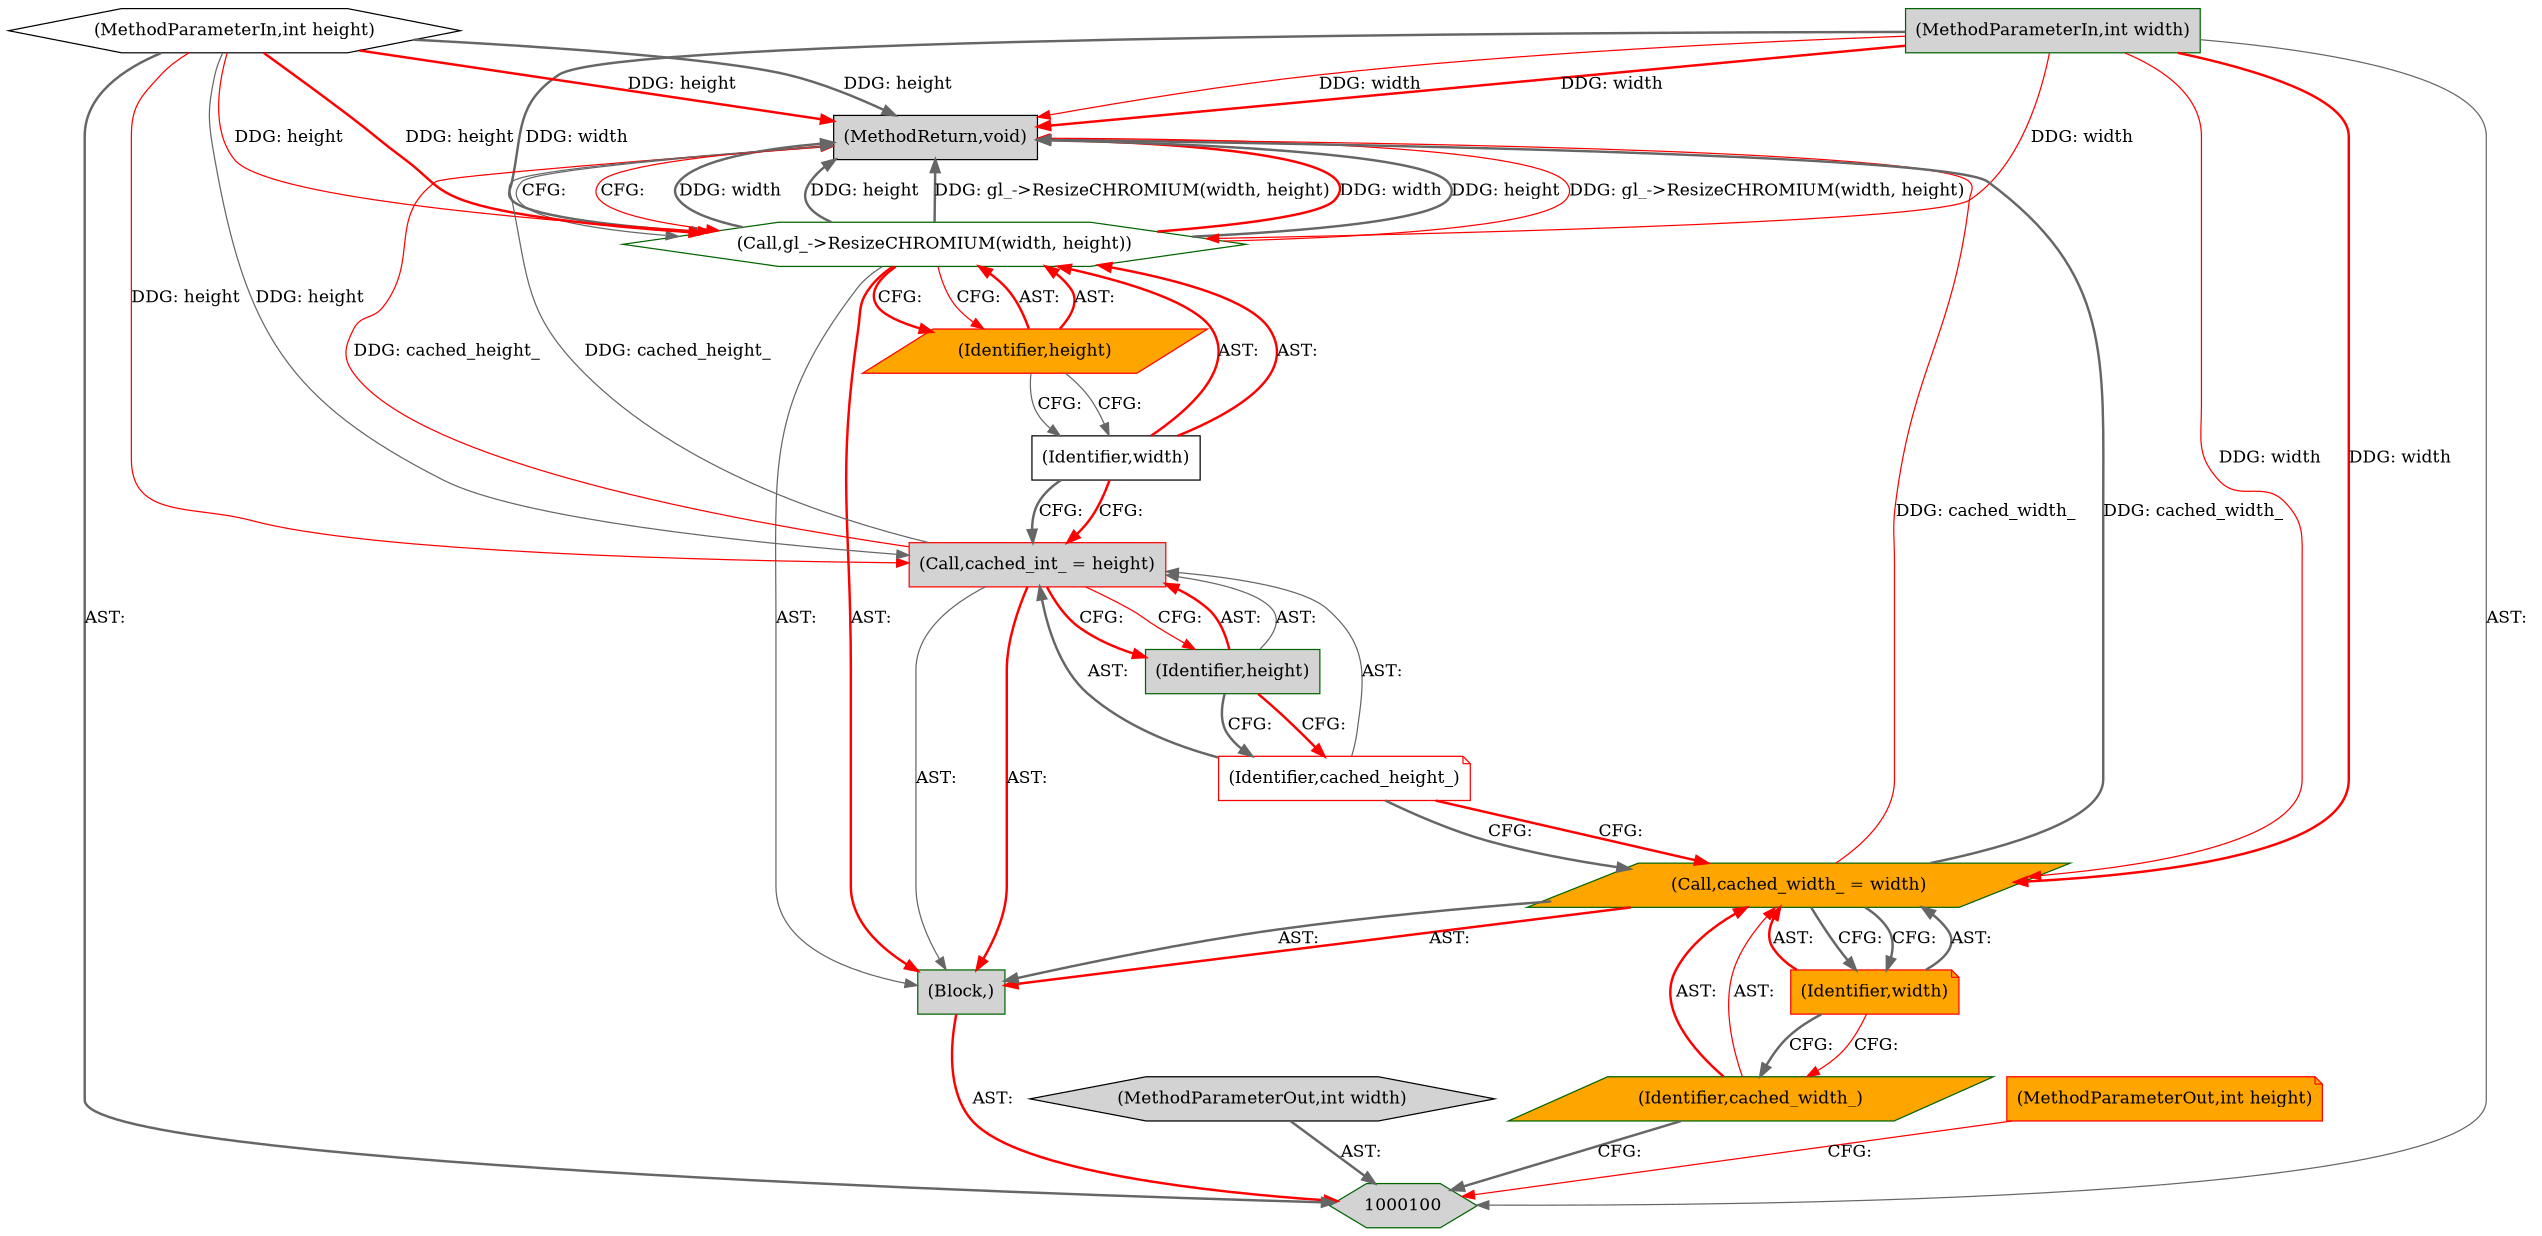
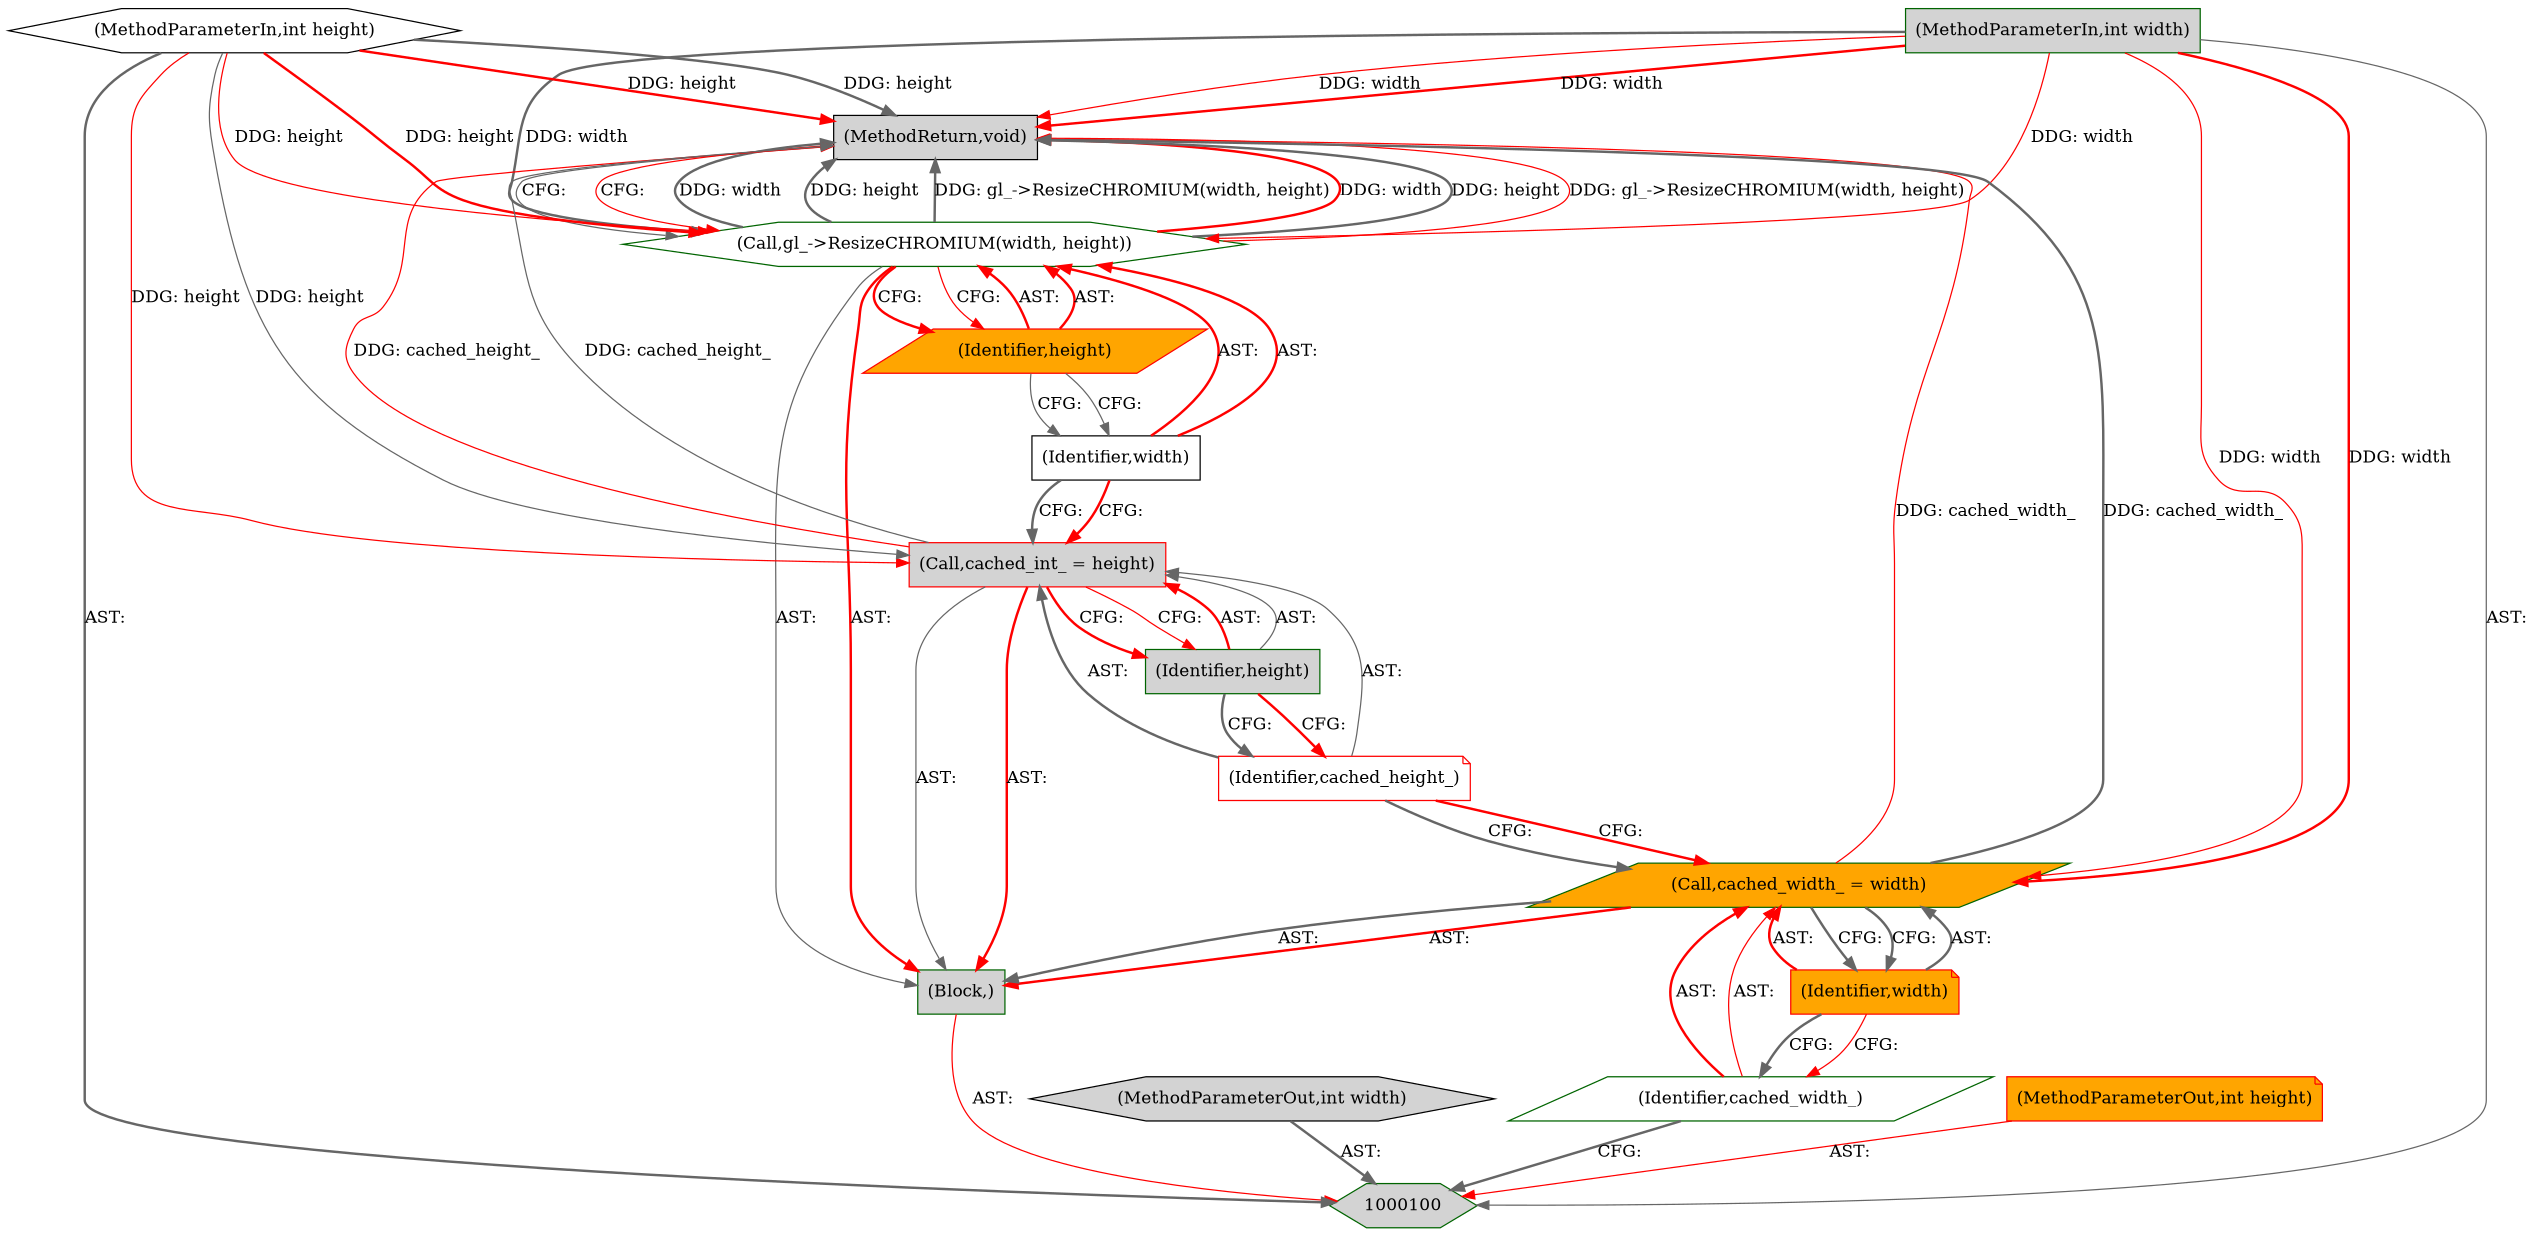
(1751, 1099) -> (1751, 1099)
(1853, 1152) -> (1853, 1152)
(1088, 1169) -> (1088, 1169)
